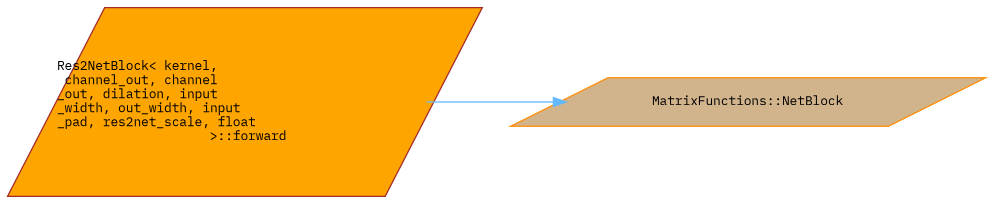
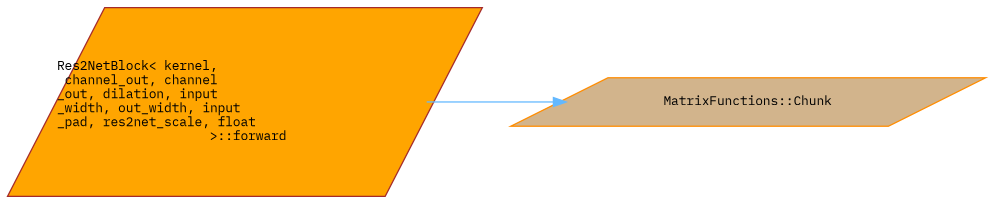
(748, 102) -> (748, 102)
